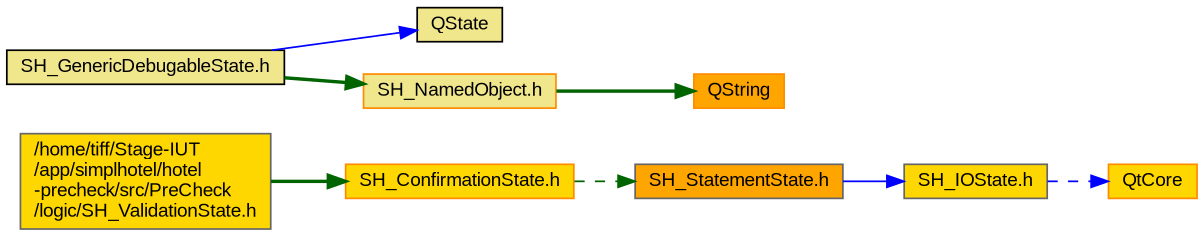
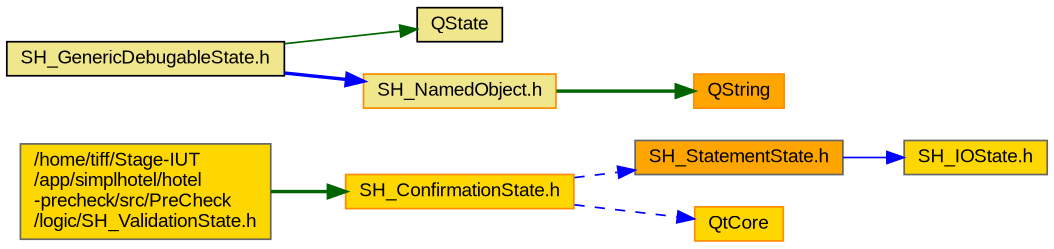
(336, 41) -> (342, 37)
(315, 80) -> (315, 76)
(596, 181) -> (596, 175)
(1069, 181) -> (626, 211)
